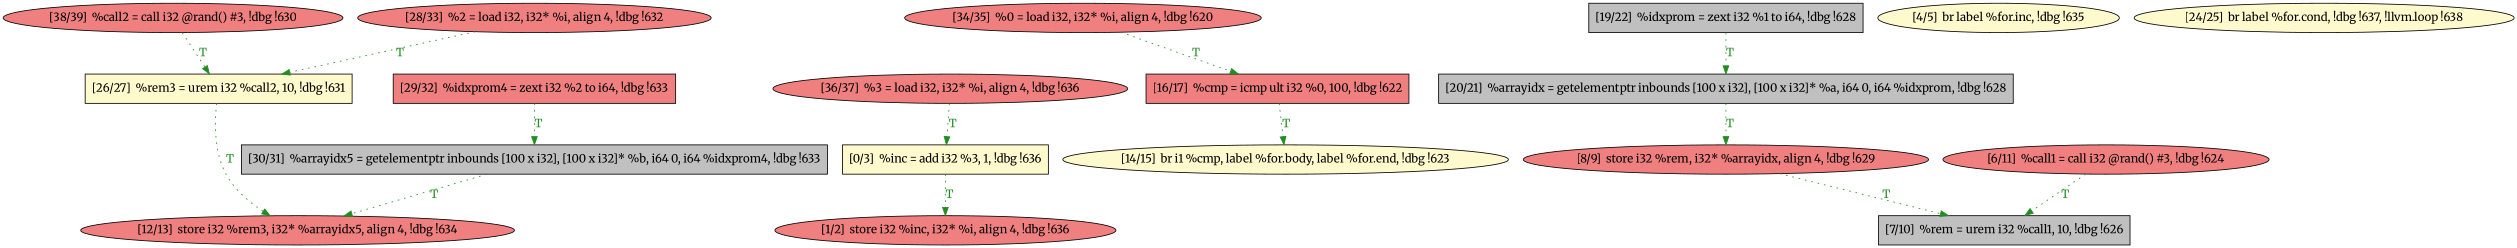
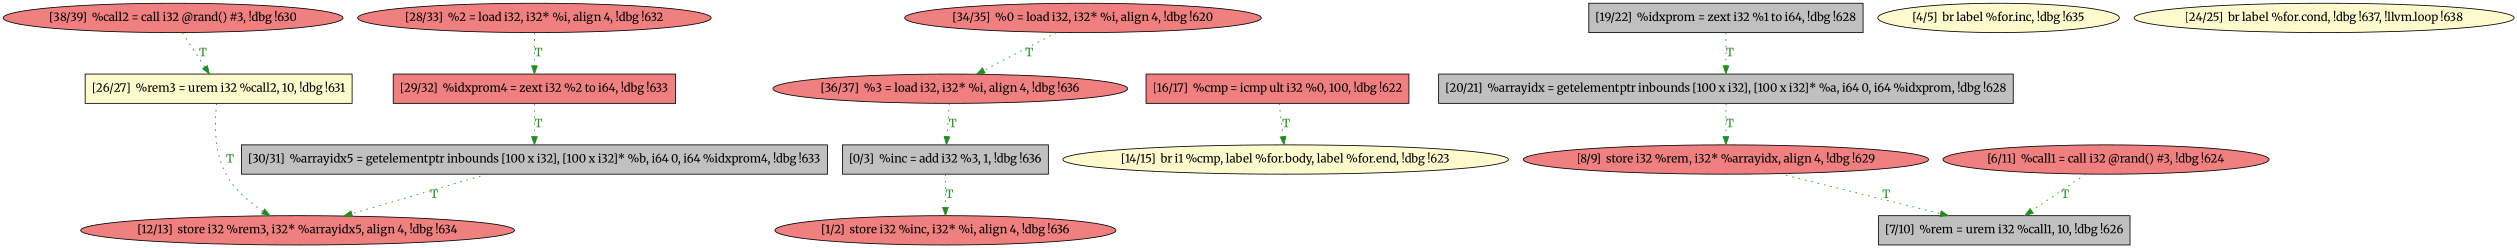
(382, 52) -> (534, 49)
(1176, 52) -> (1020, 51)
(945, 160) -> (945, 160)
